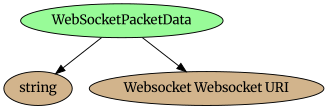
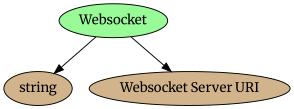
(122, 21) -> (113, 21)
(207, 89) -> (190, 89)
